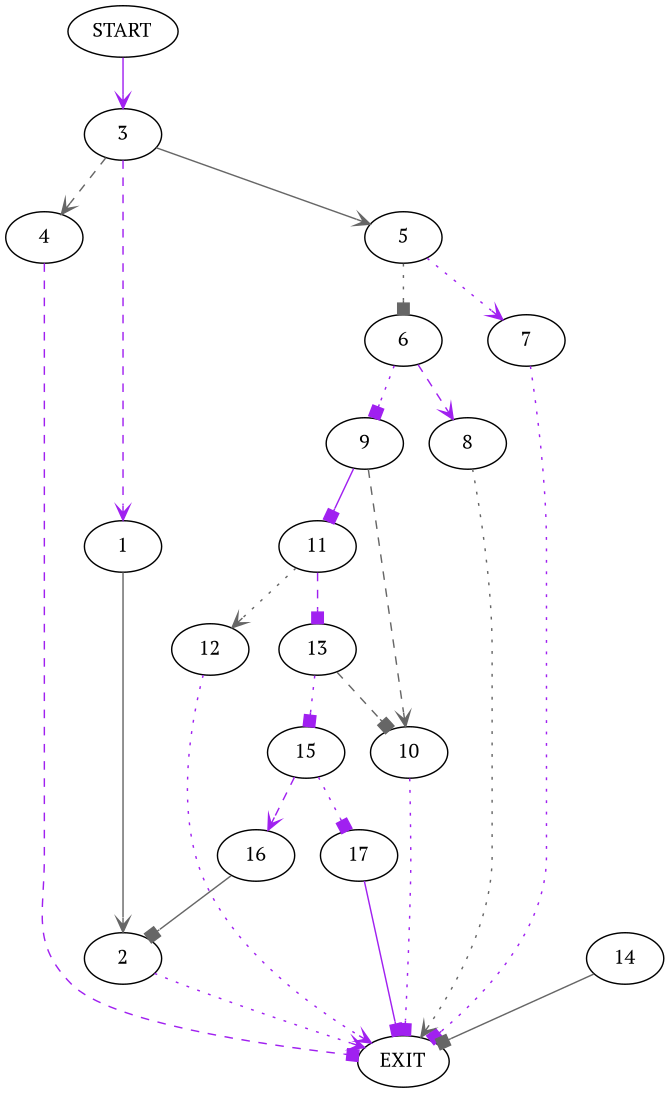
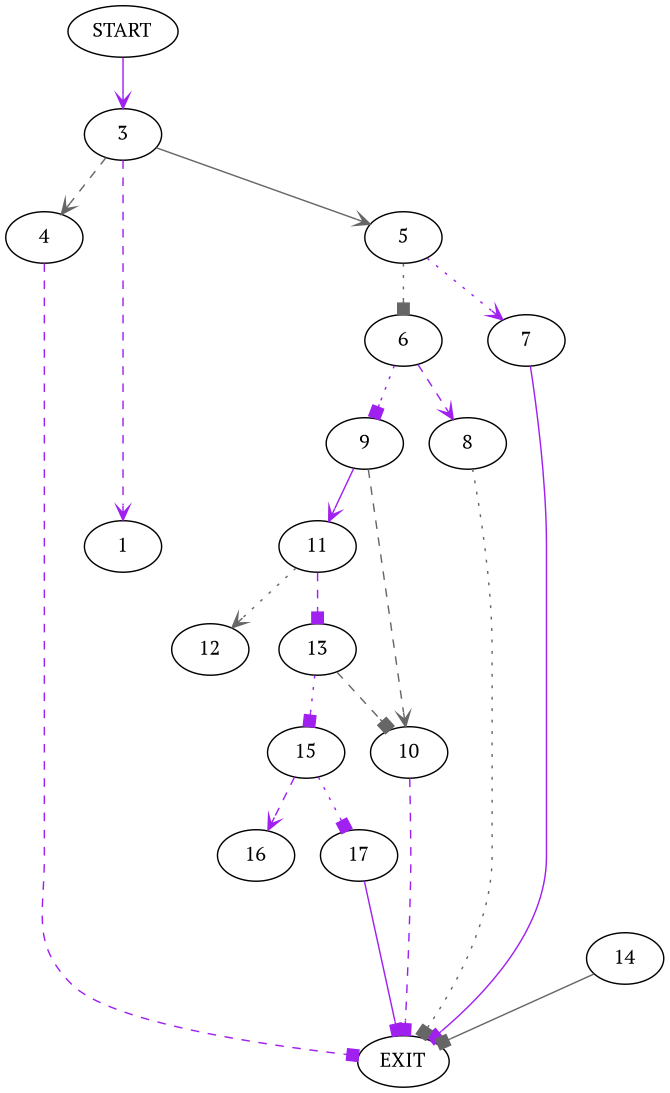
(344, 488) -> (344, 488)
(546, 716) -> (546, 716)
(492, 753) -> (492, 753)
(203, 876) -> none
(410, 899) -> (410, 899)
(123, 958) -> none
